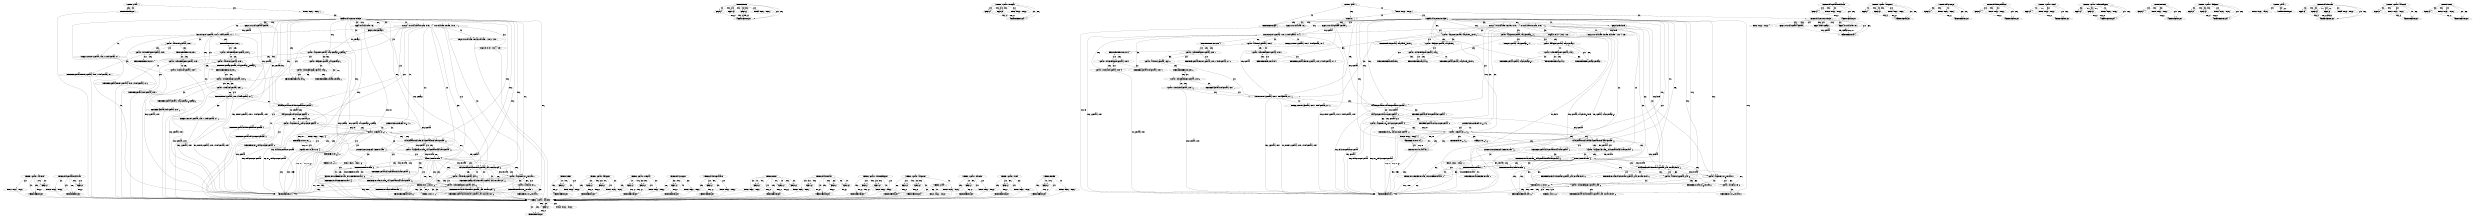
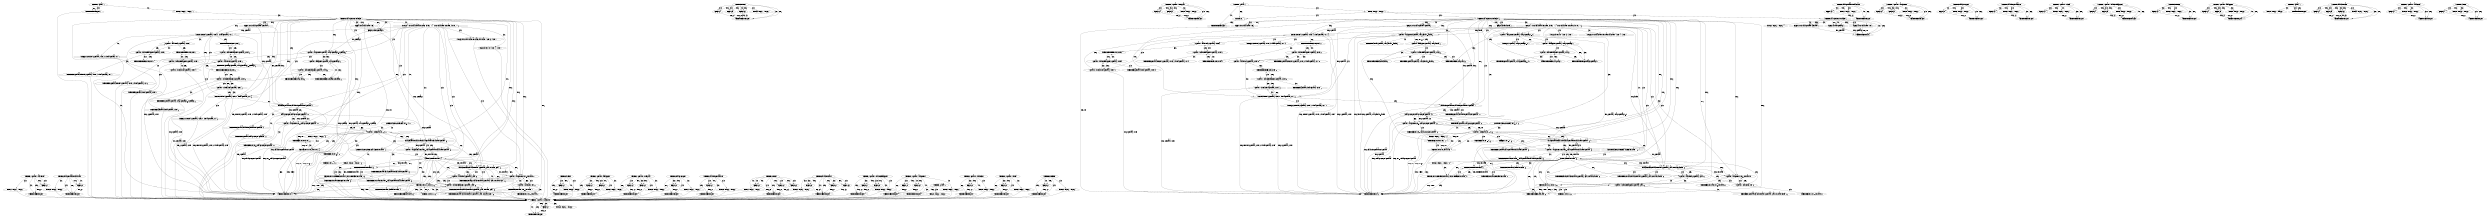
none -> (1424, 39)
(1453, 39) -> (1420, 39)
